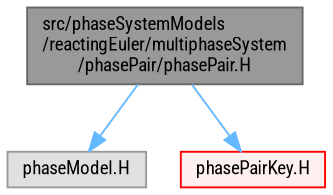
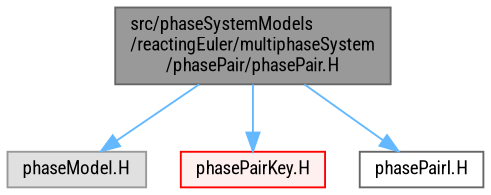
none -> (422, 170)
